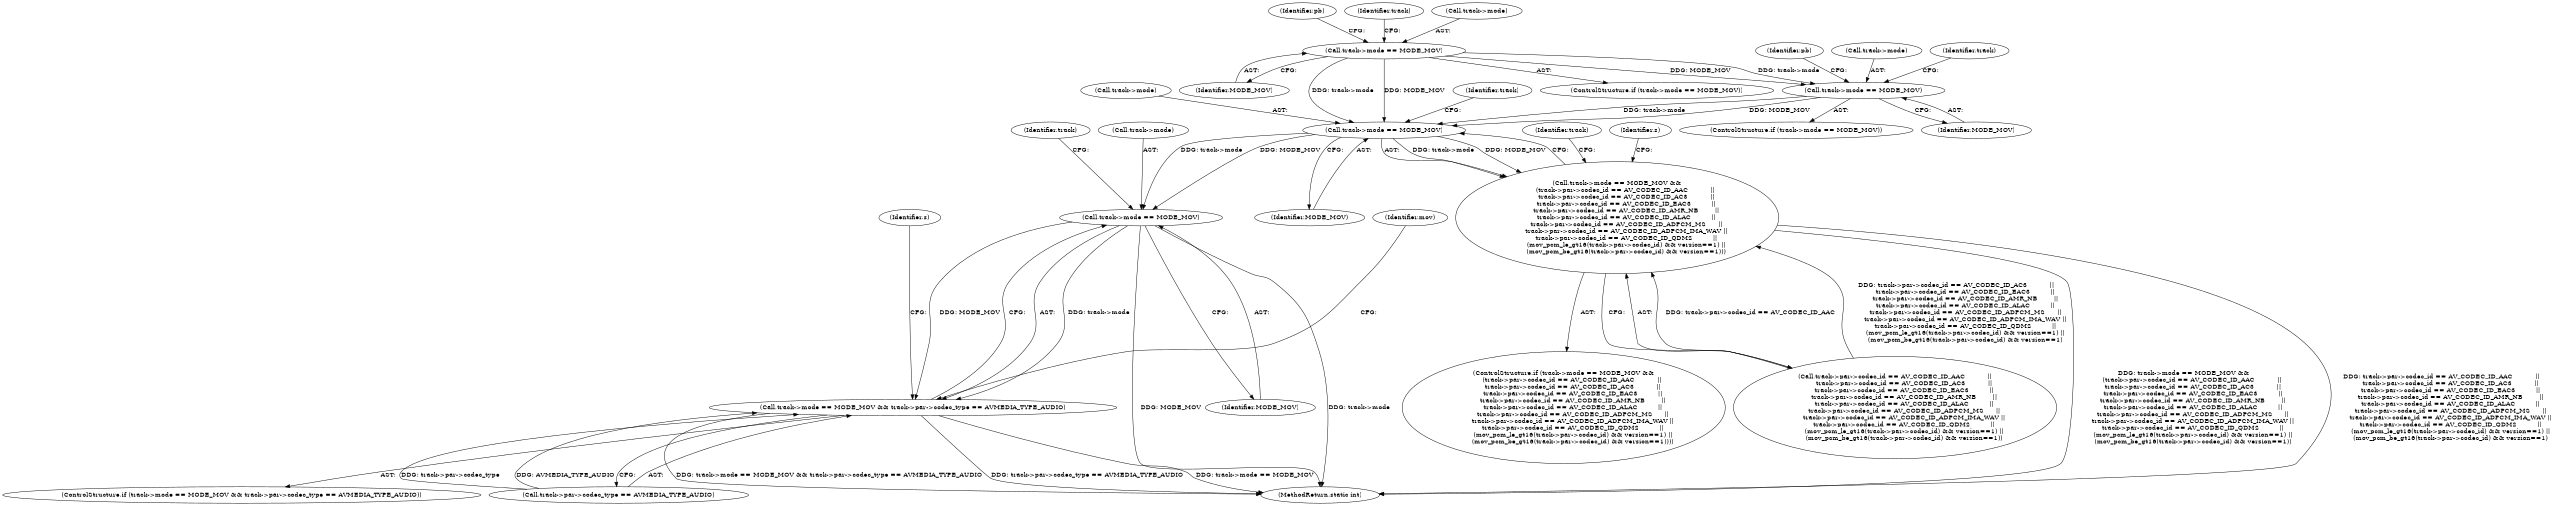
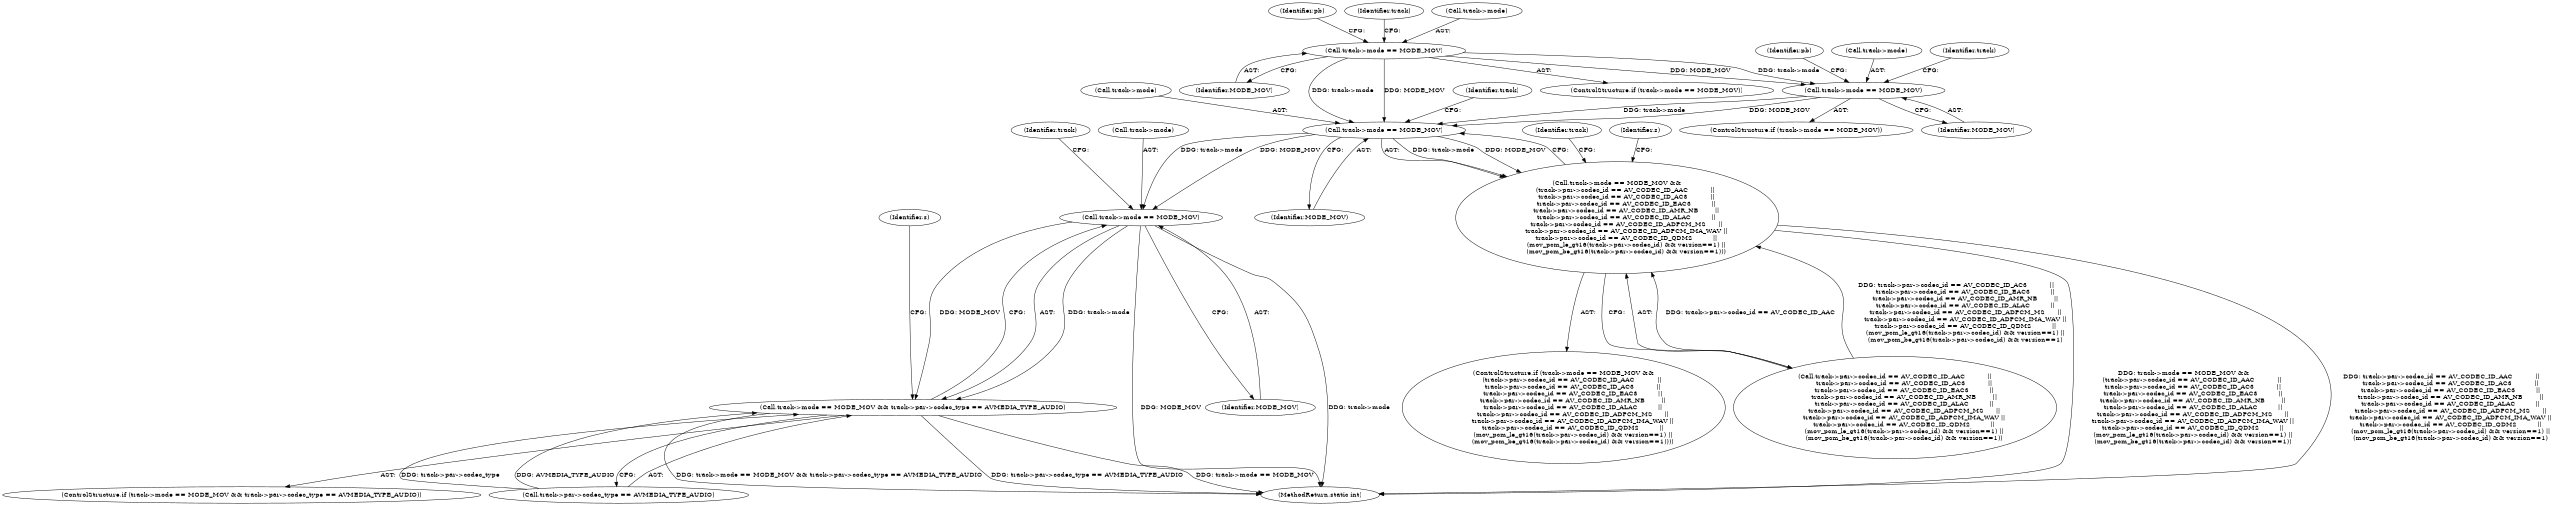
(1410, 218) -> none
